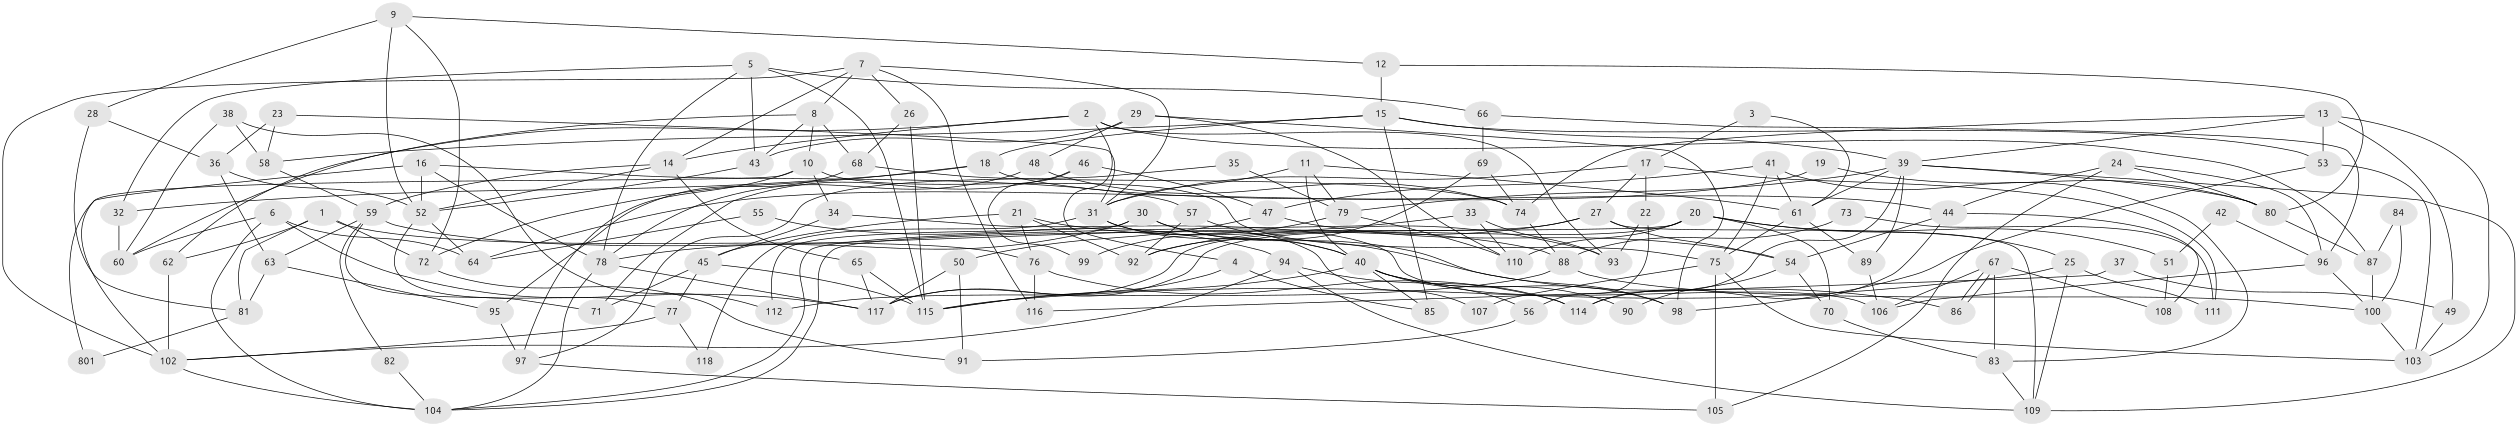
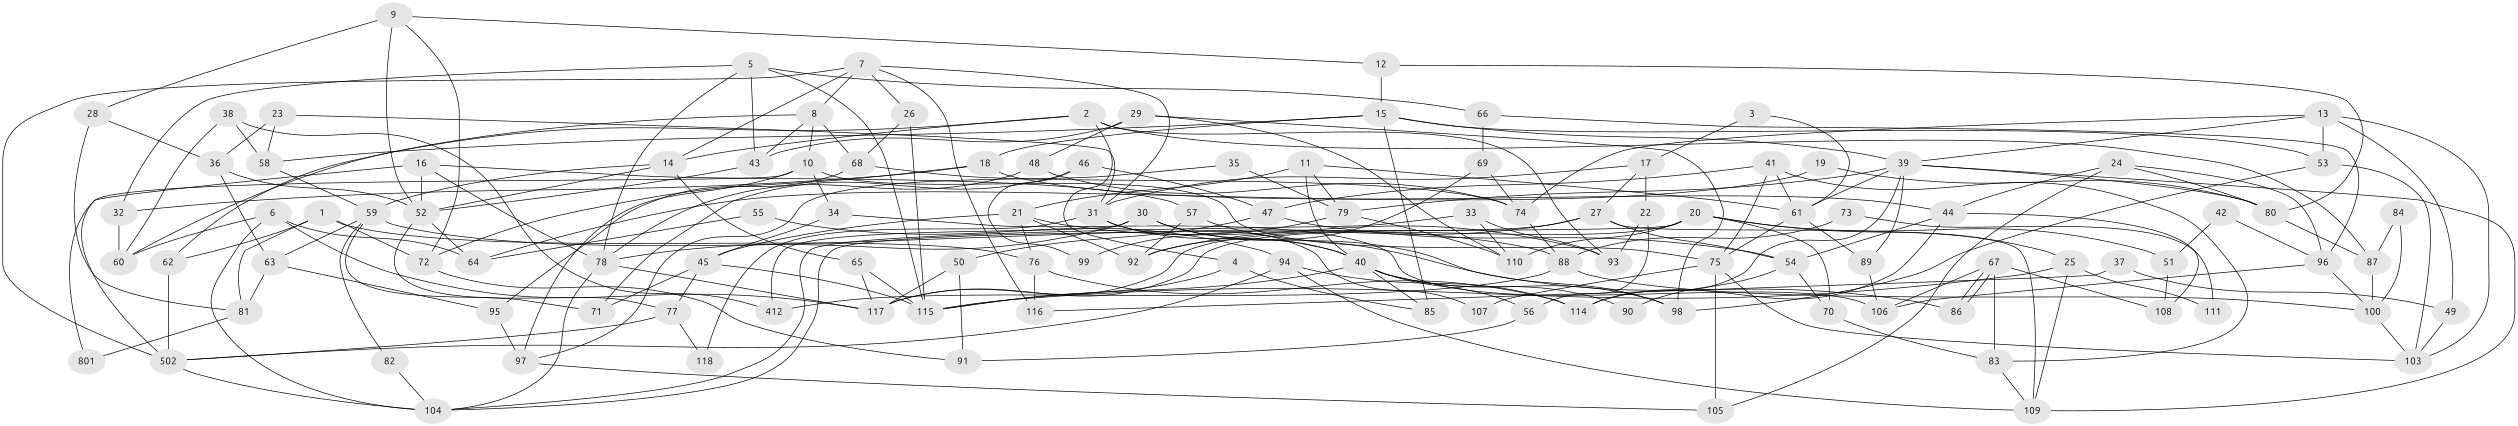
(1197, 185) -> (1162, 189)
(1997, 190) -> none
(774, 312) -> (774, 312)
(168, 362) -> (168, 362)
